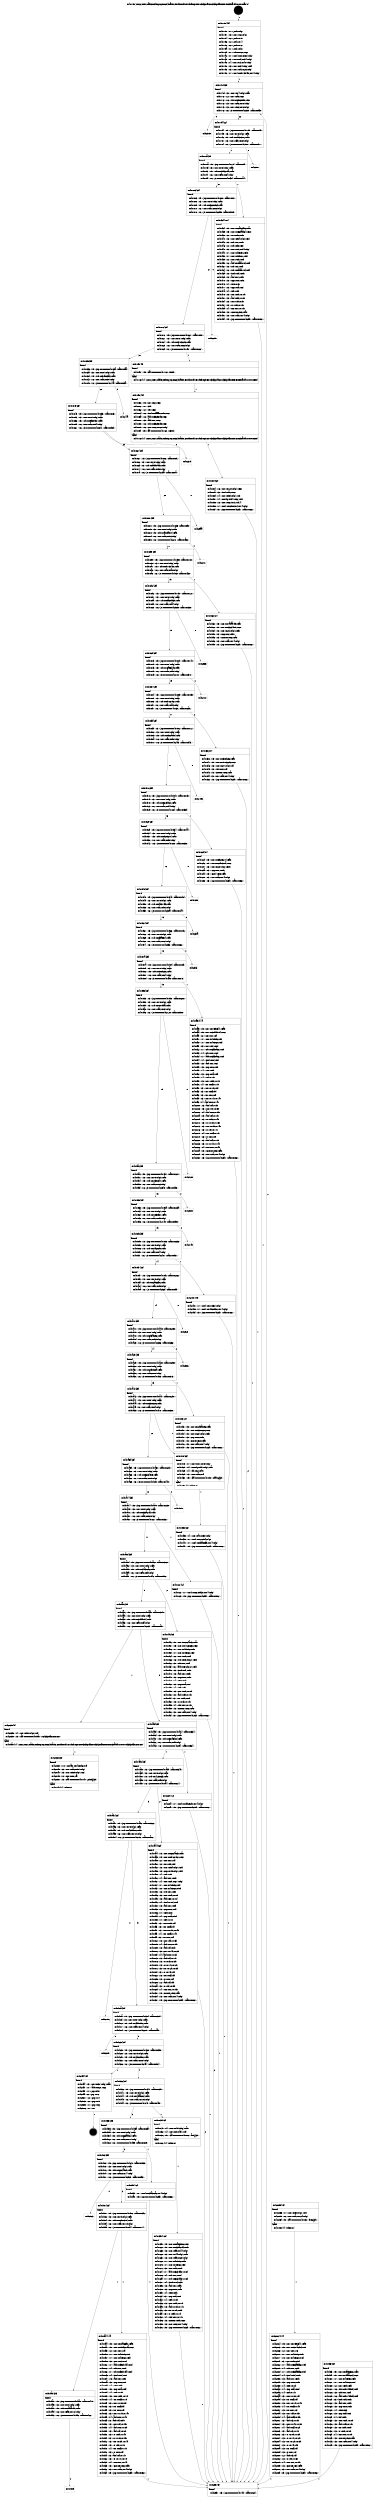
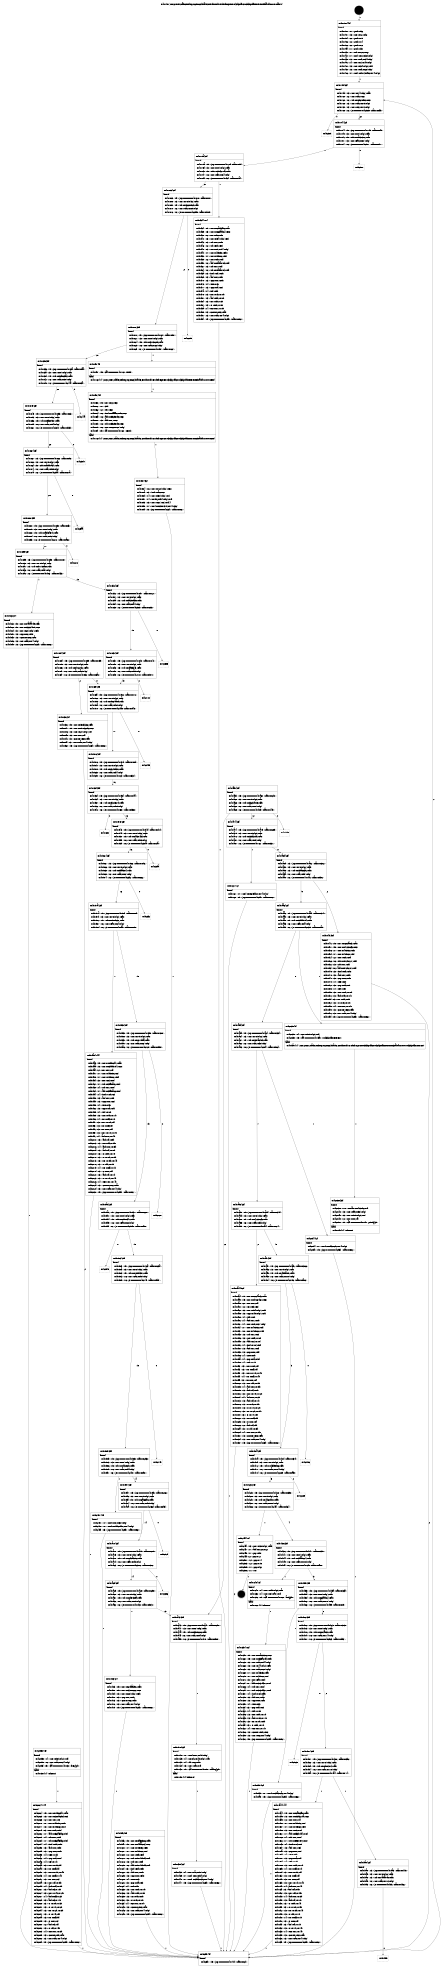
(169, 681) -> (122, 681)
(220, 867) -> none
(149, 1435) -> (223, 1214)
